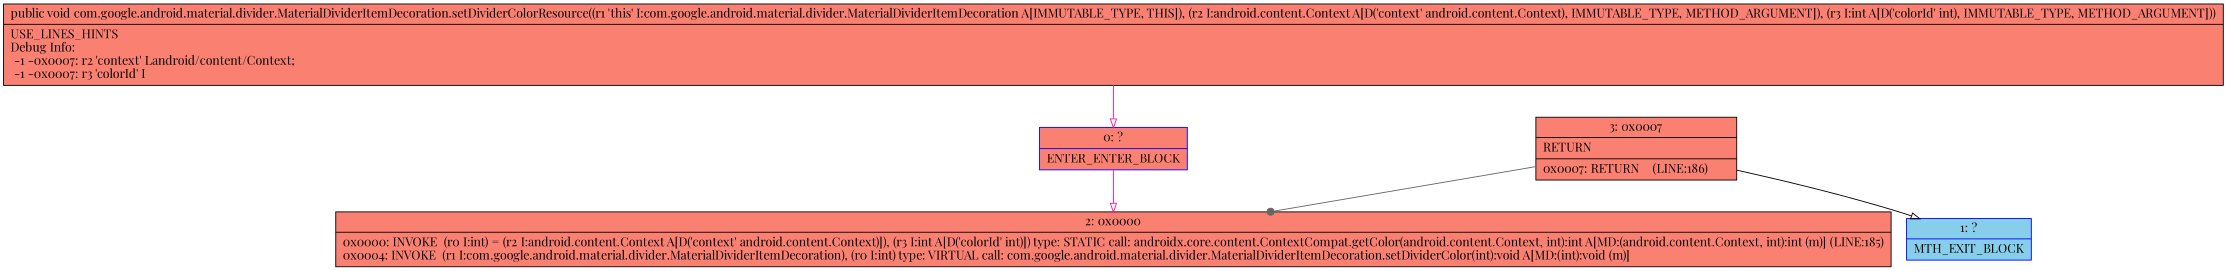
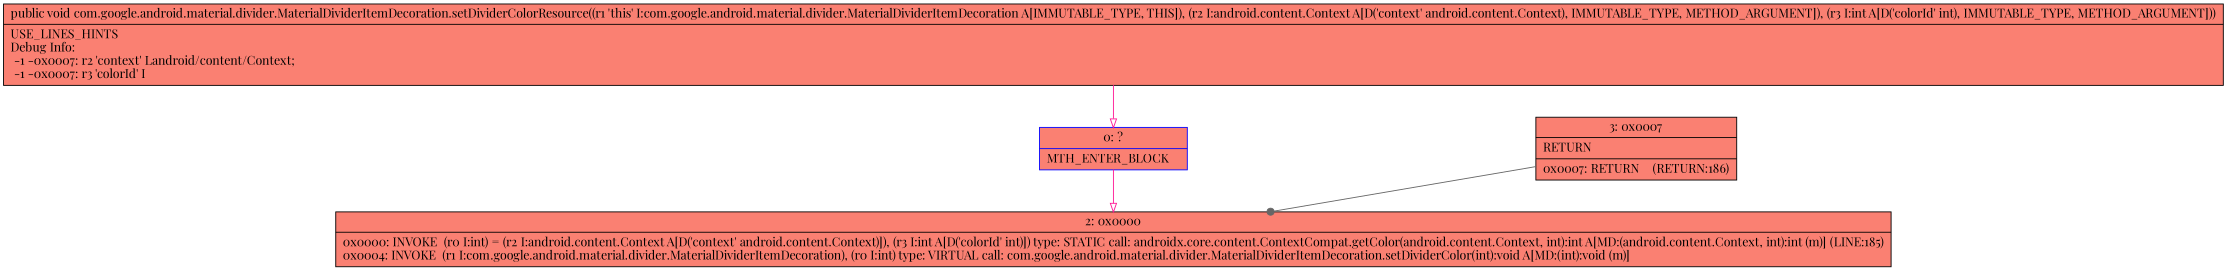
(1113, 159) -> (1108, 159)
(1626, 169) -> (1636, 169)
(1969, 239) -> none
